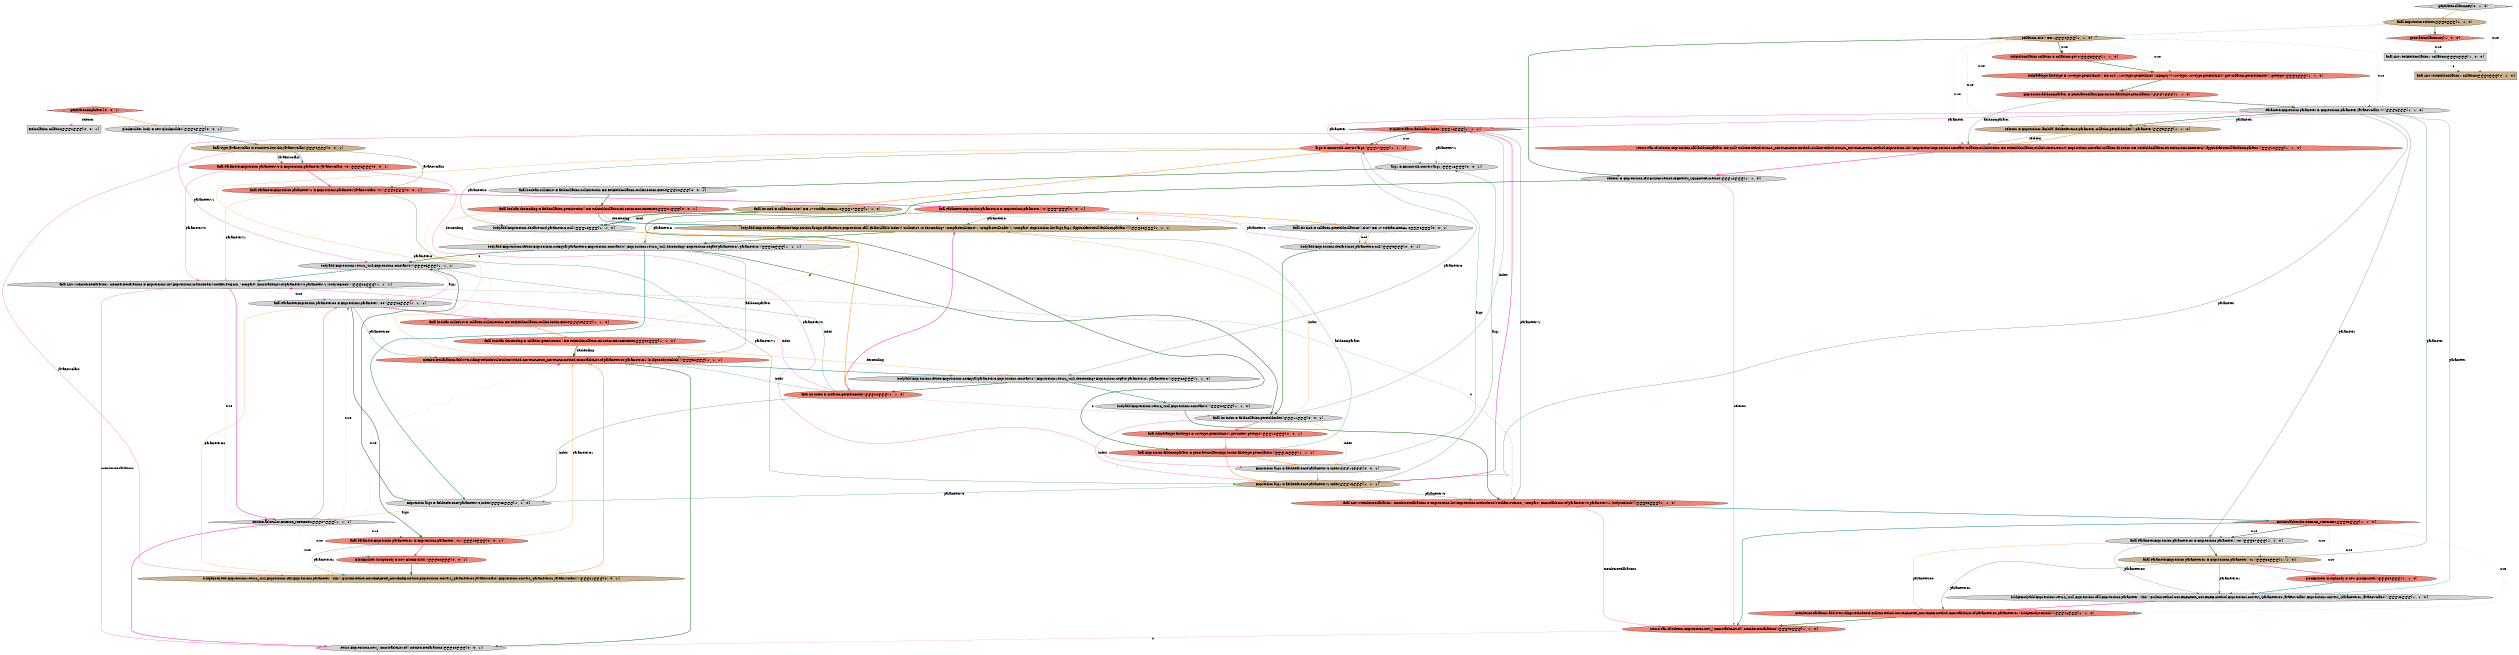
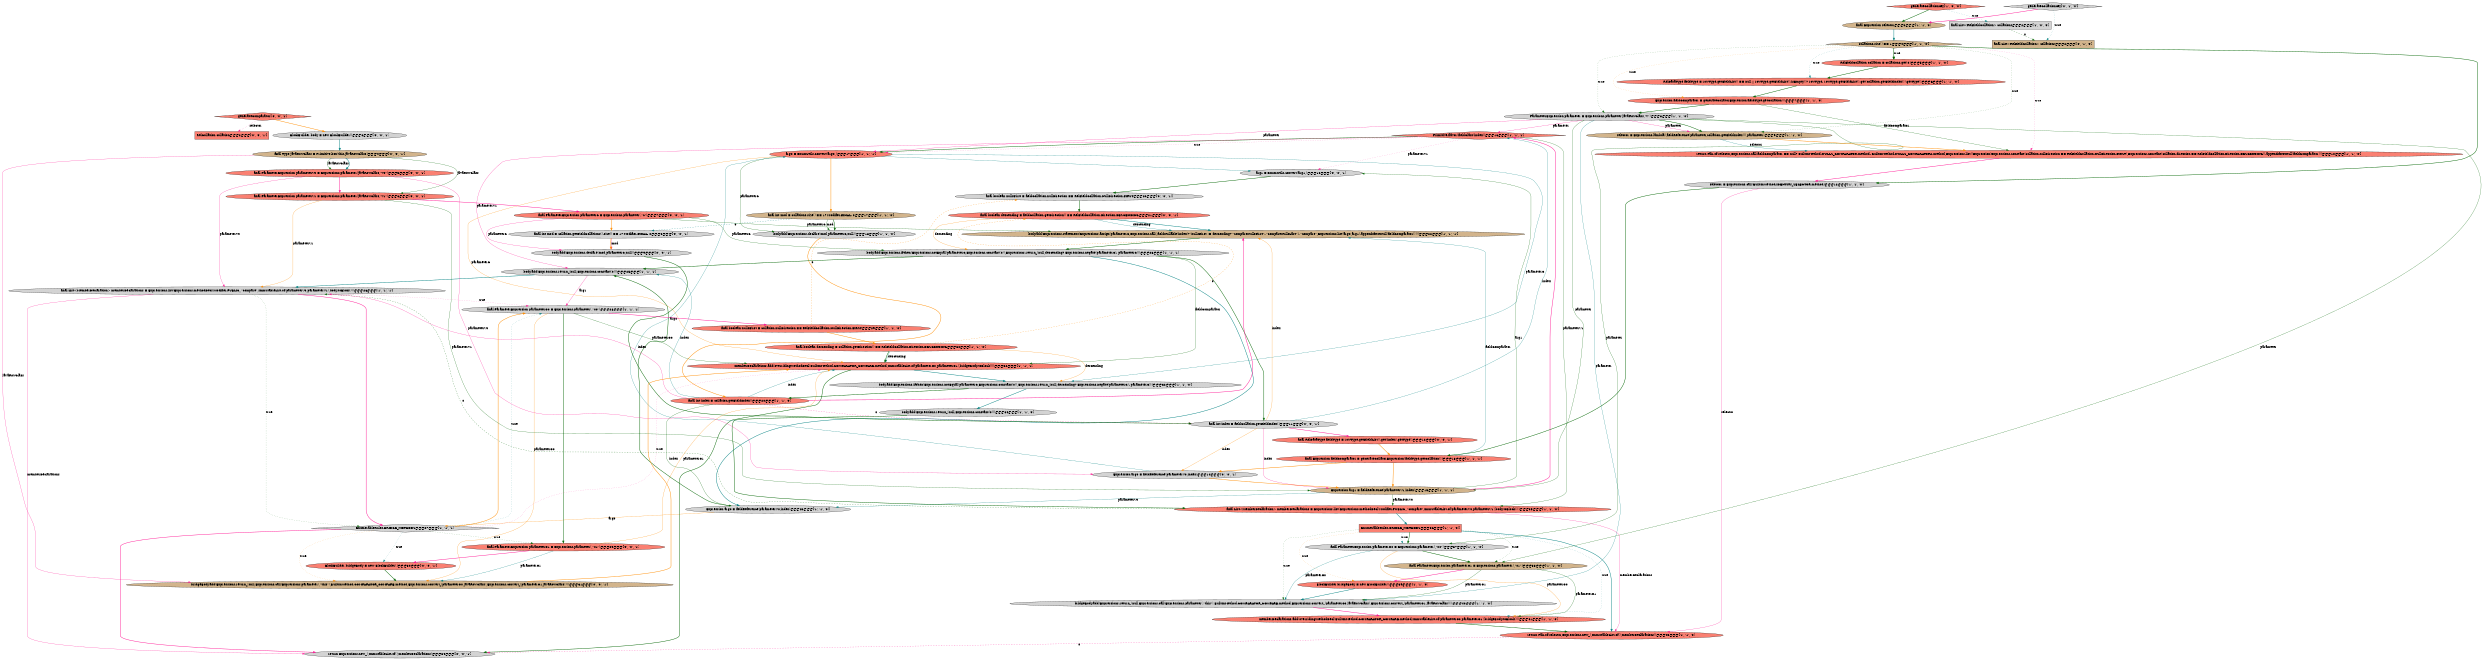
(2450, 14) -> (1985, 17)
(2435, 29) -> (1917, 15)
(2244, 30) -> (1894, 34)
(64, 129) -> (232, 135)
(2327, 522) -> (1410, 528)
